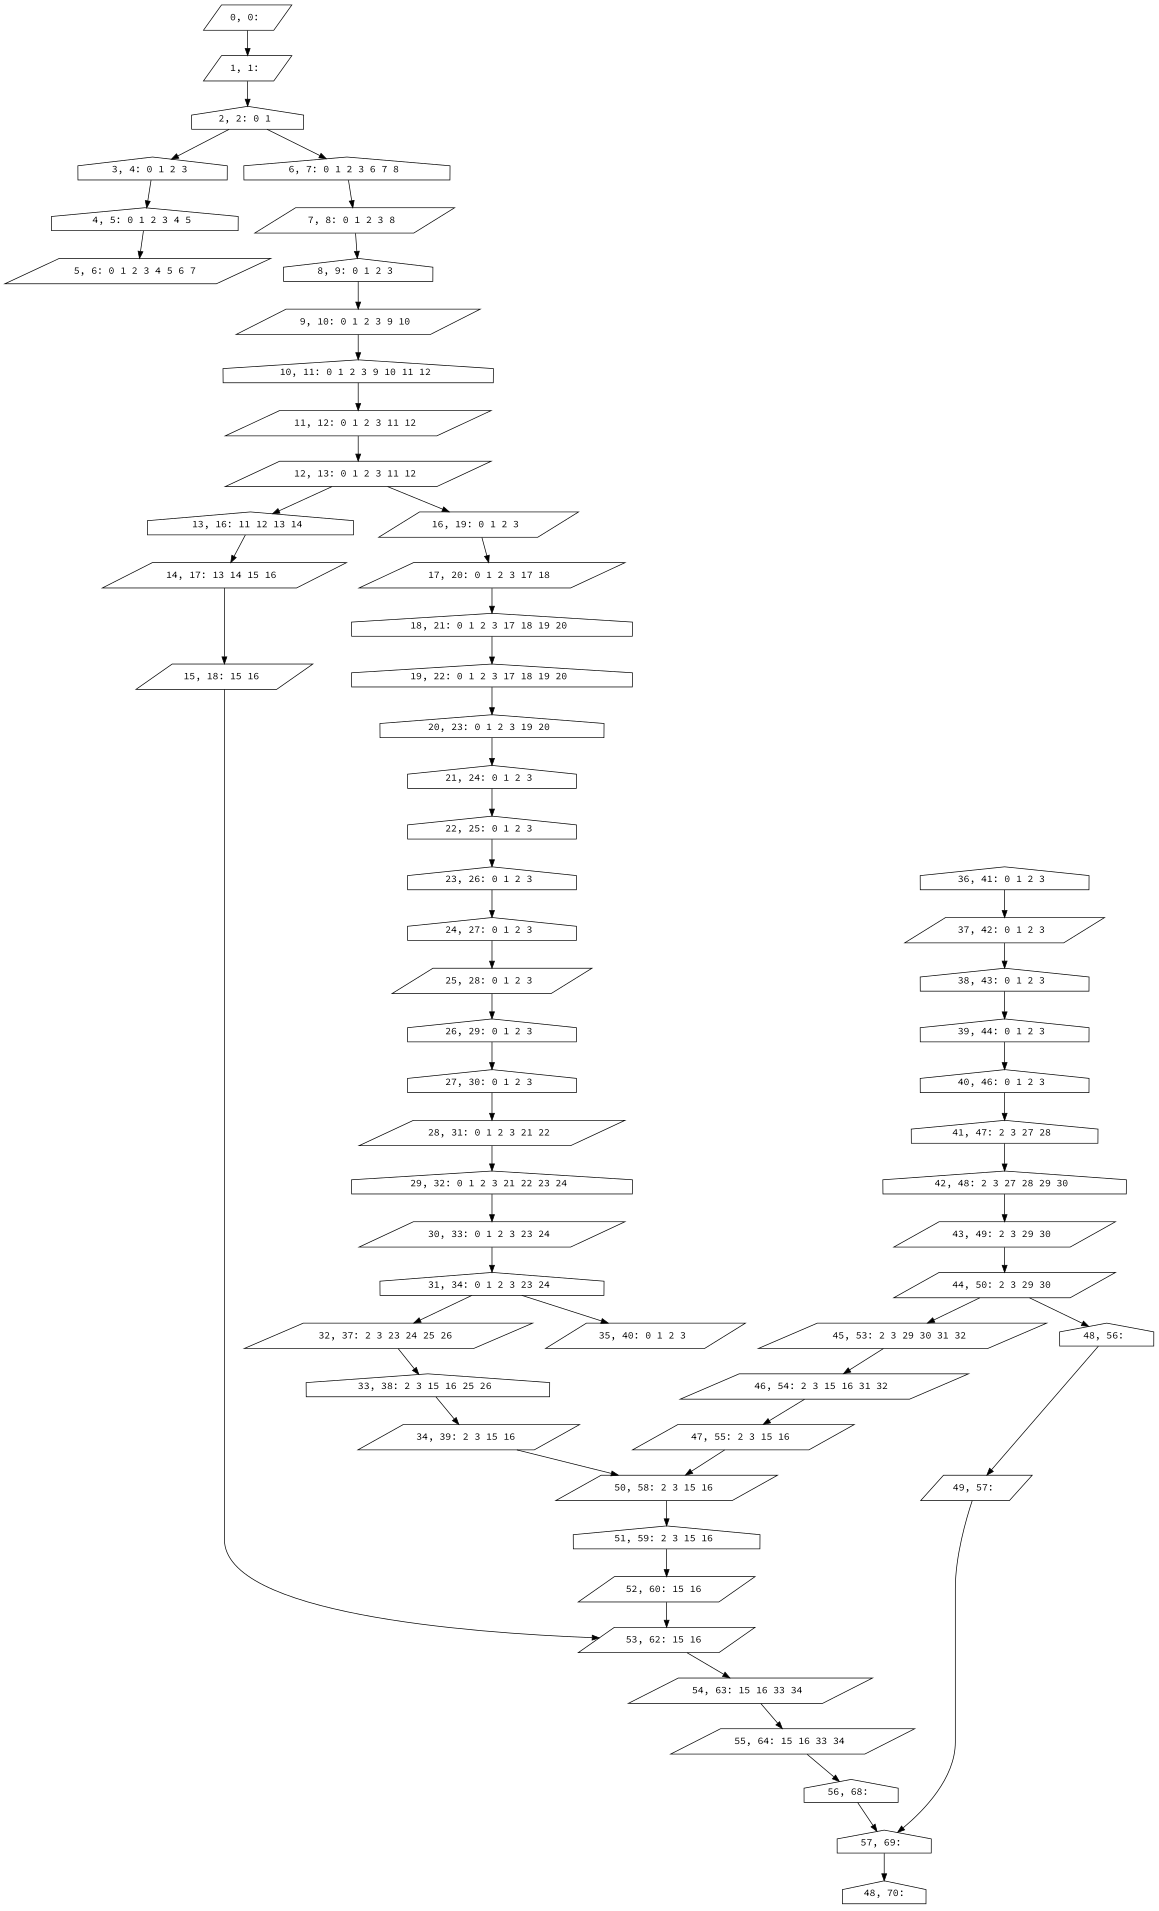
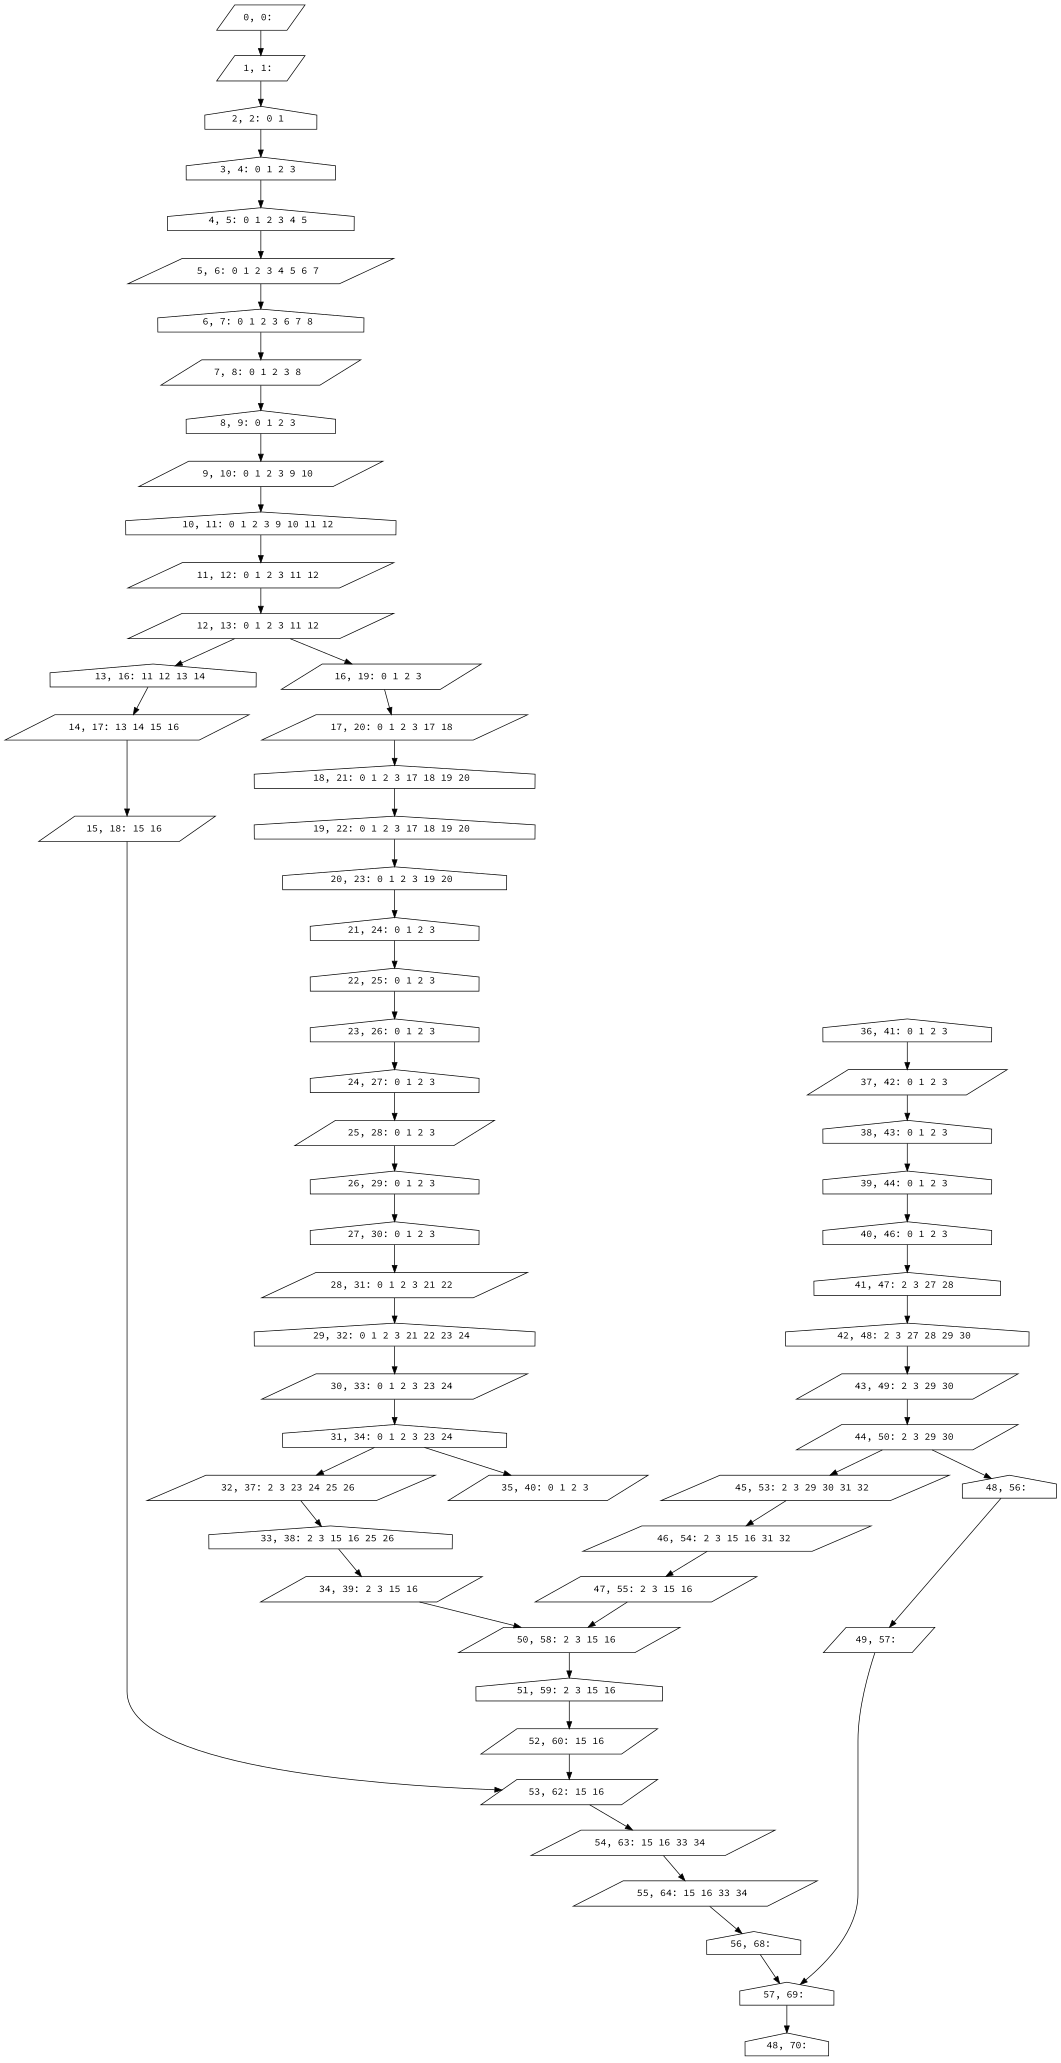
(293, 142) -> (261, 293)
